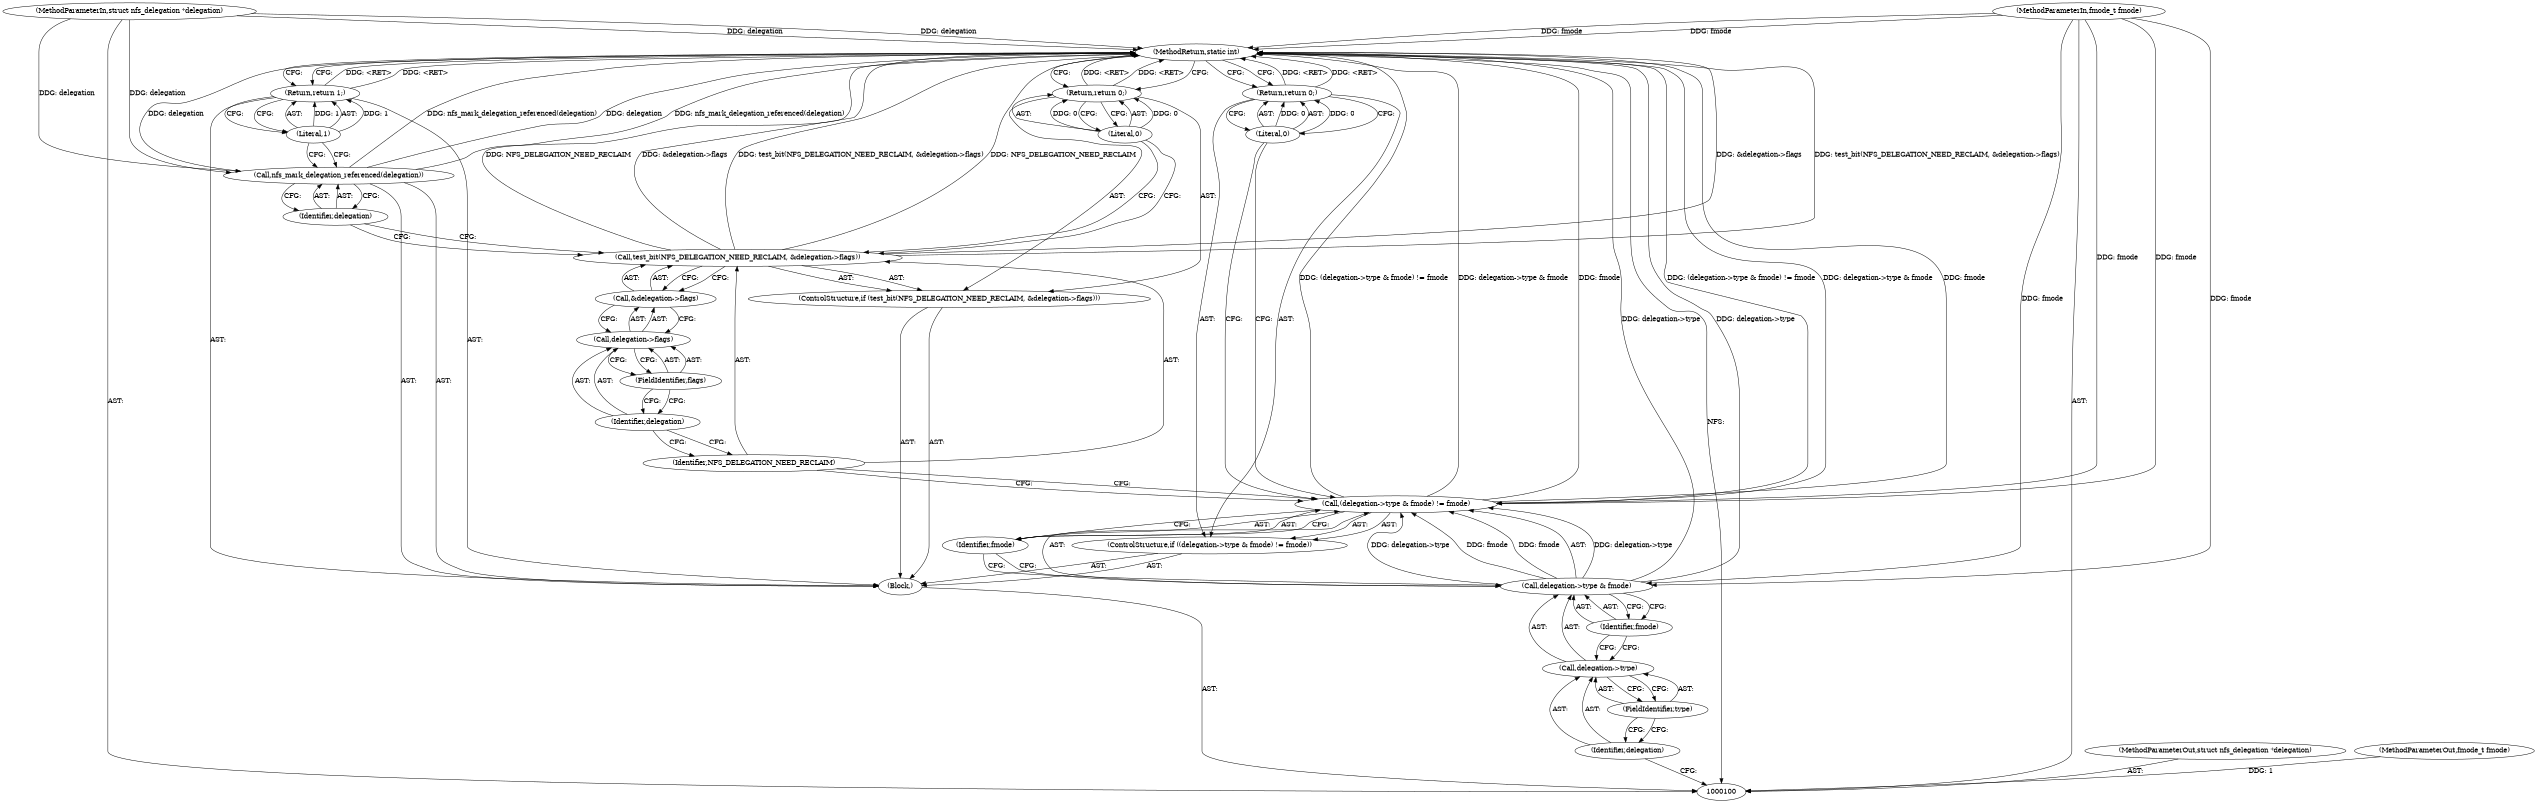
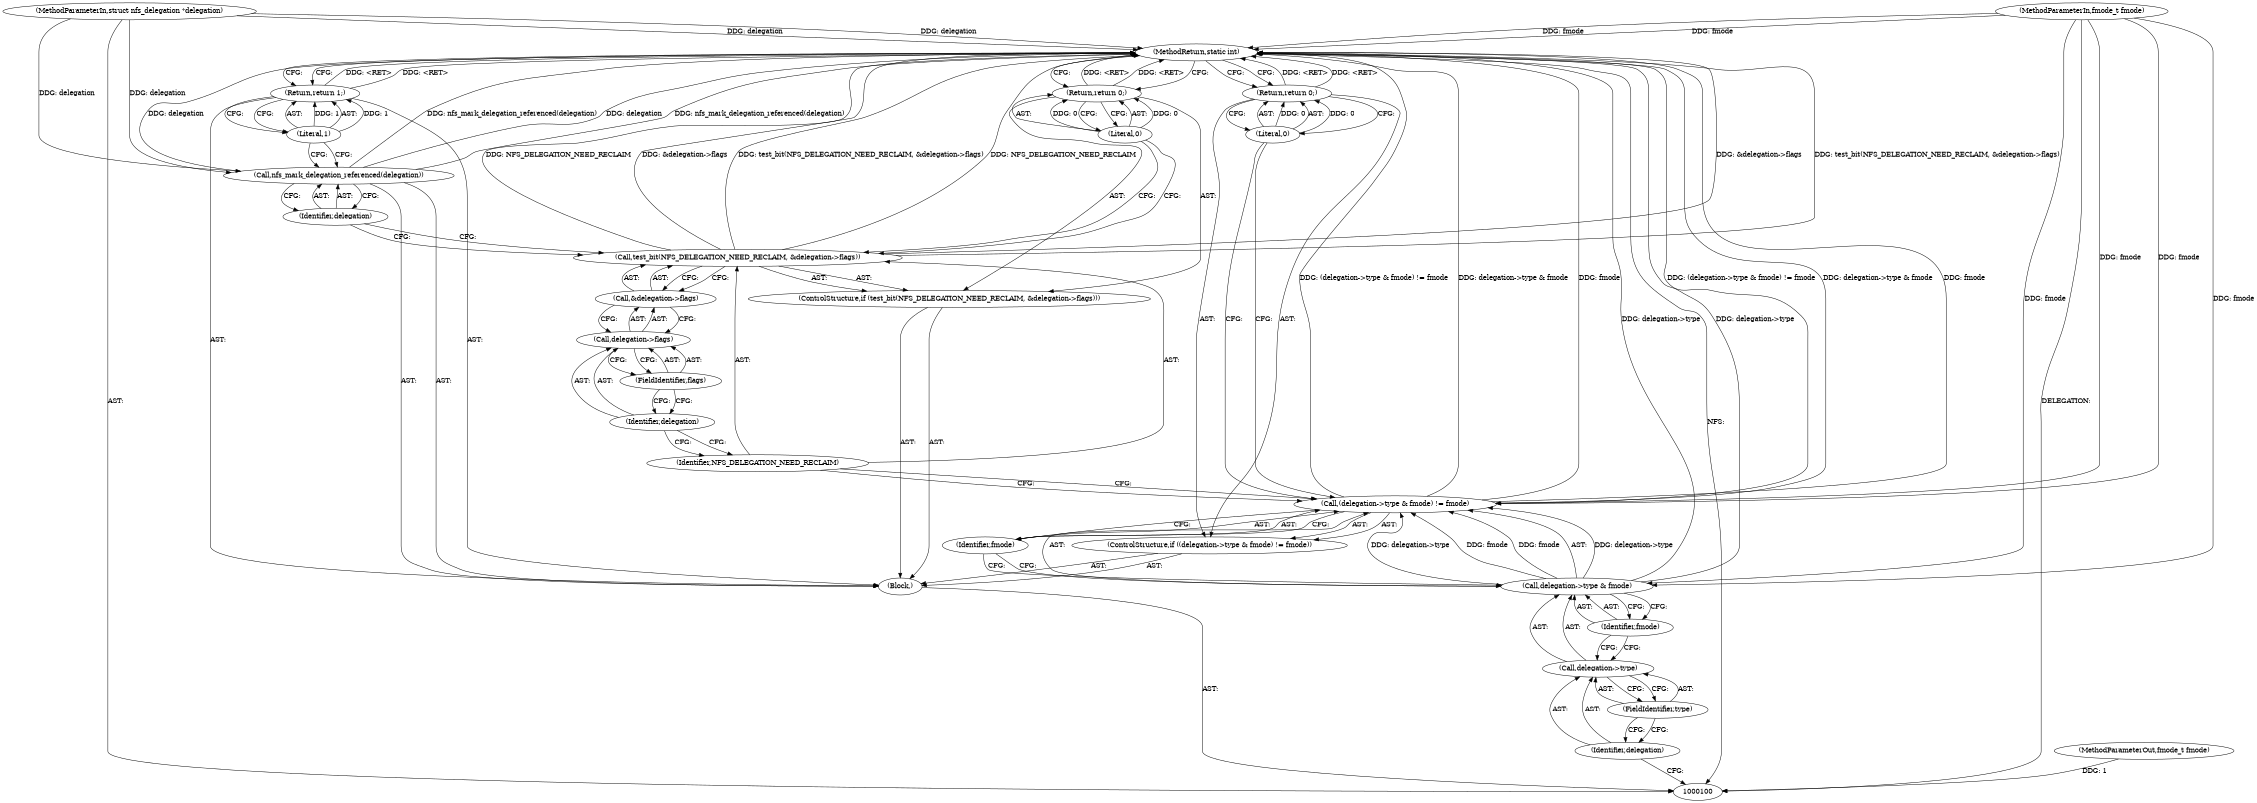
(2081, 402) -> (2067, 402)
(2215, 751) -> none
